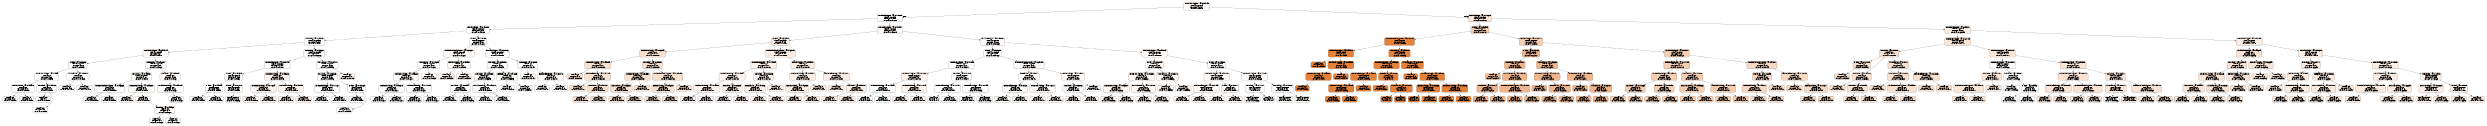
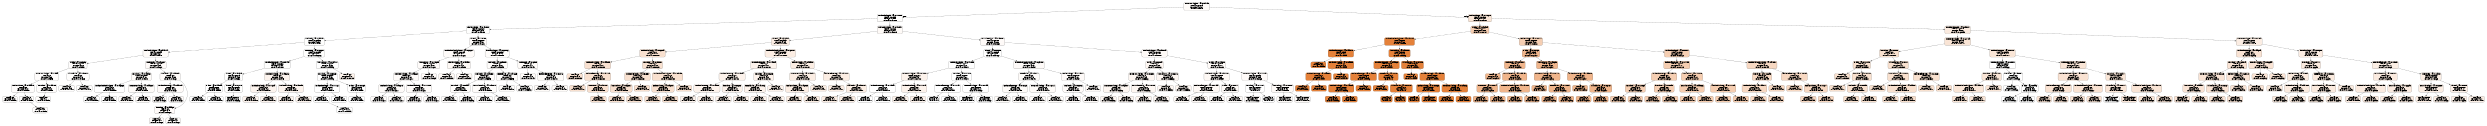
(1876, 65) -> (1862, 70)
(2013, 77) -> (2013, 77)
none -> (1319, 88)
none -> (160, 99)
(581, 99) -> none
(2182, 99) -> (2182, 99)
none -> (2371, 99)
(52, 100) -> (33, 104)
(365, 103) -> (332, 104)
(152, 104) -> (187, 96)
